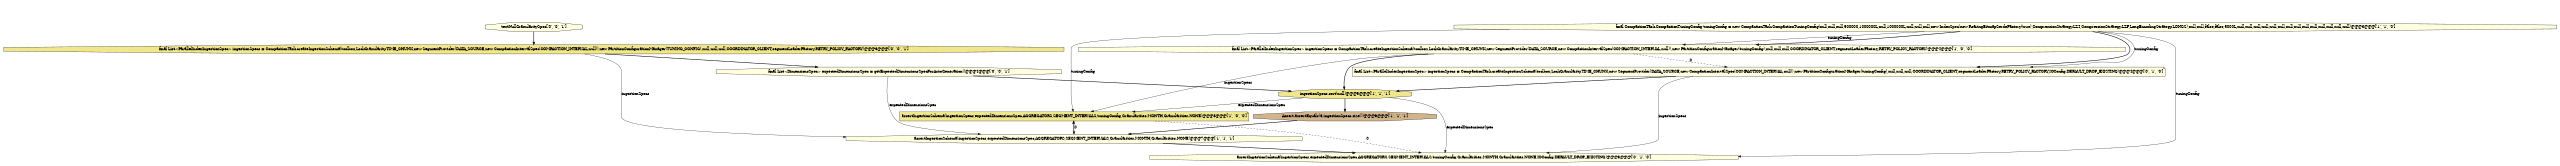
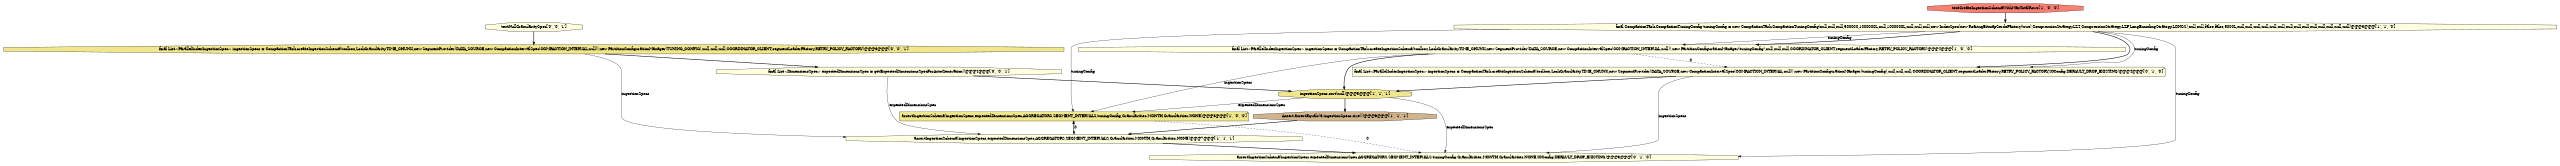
none -> (2005, 8)
